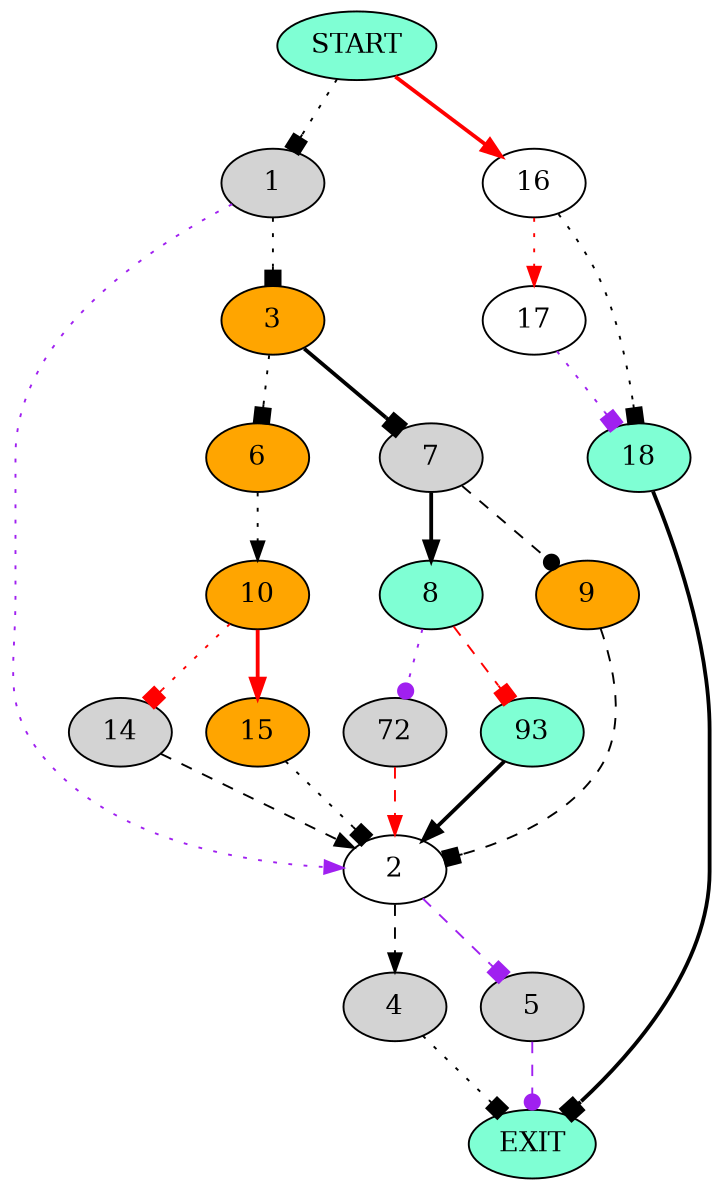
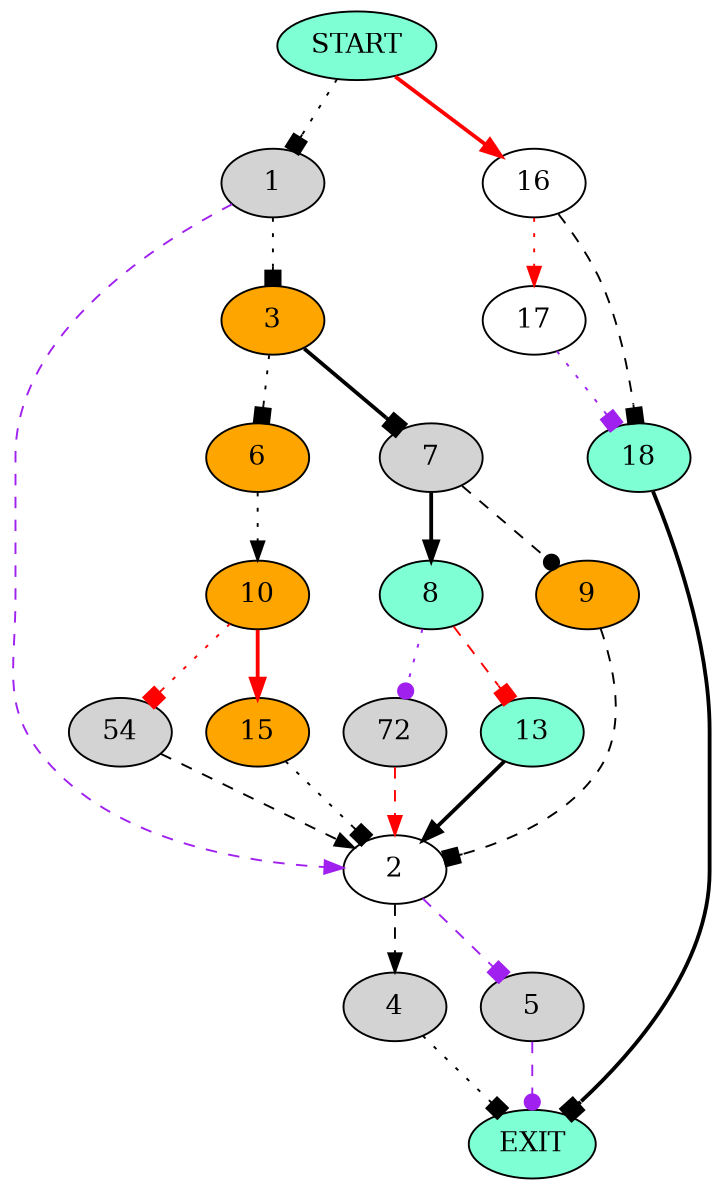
(610, 304) -> (610, 304)
(15, 591) -> (15, 591)
(120, 732) -> (120, 732)
(532, 732) -> (532, 732)
